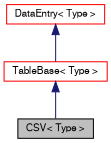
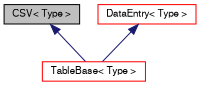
(56, 105) -> (72, 47)
